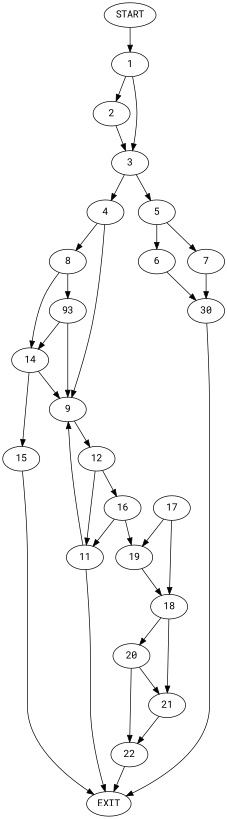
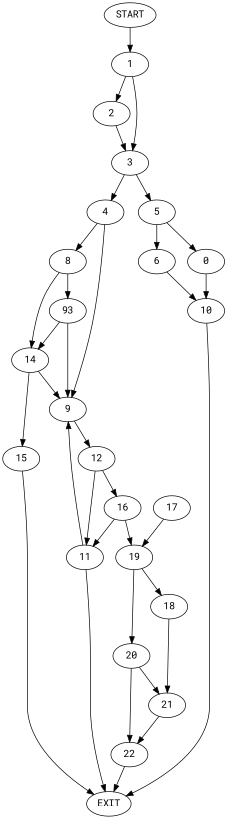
(206, 262) -> (206, 262)
(206, 311) -> (206, 311)
(171, 554) -> none
(152, 629) -> (133, 603)
